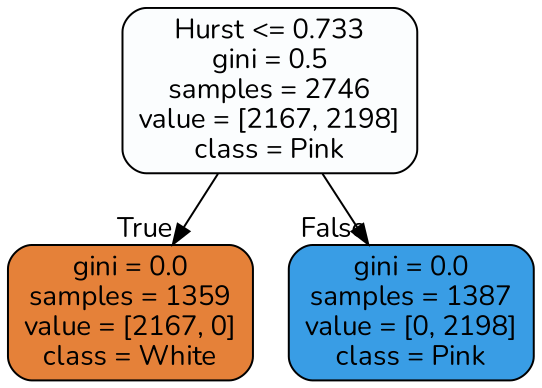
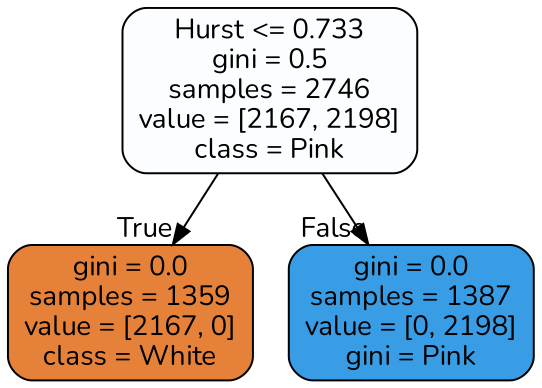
(411, 313) -> (411, 313)
